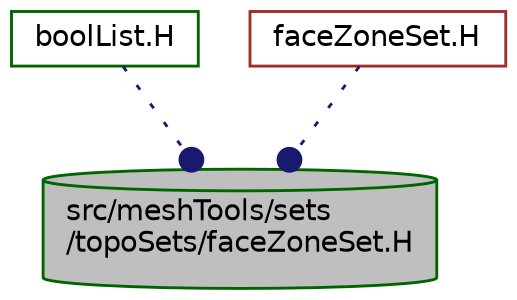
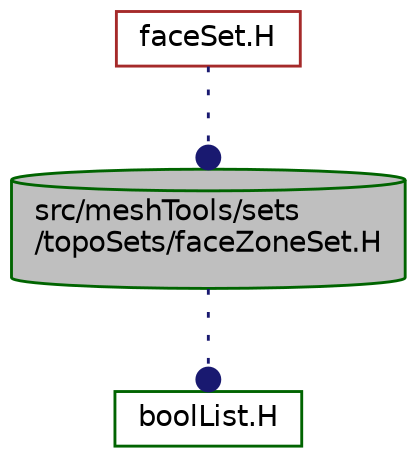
(378, 39) -> (208, 39)
(154, 108) -> (208, 328)
